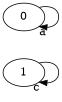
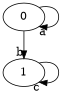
none -> (24, 41)
